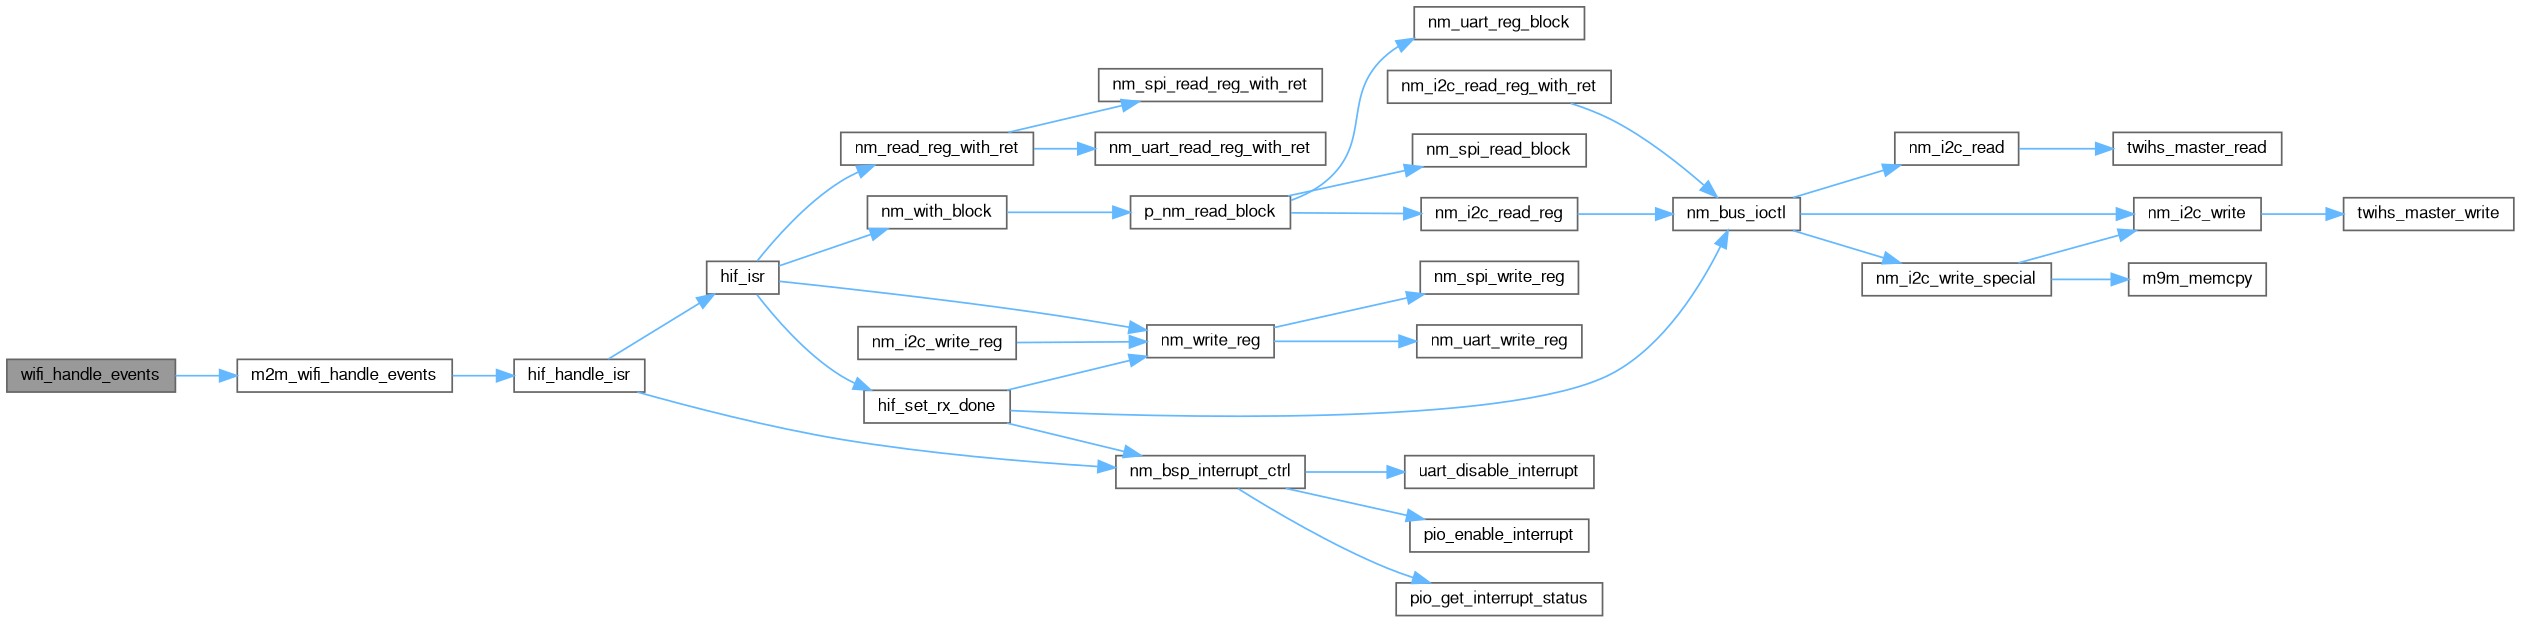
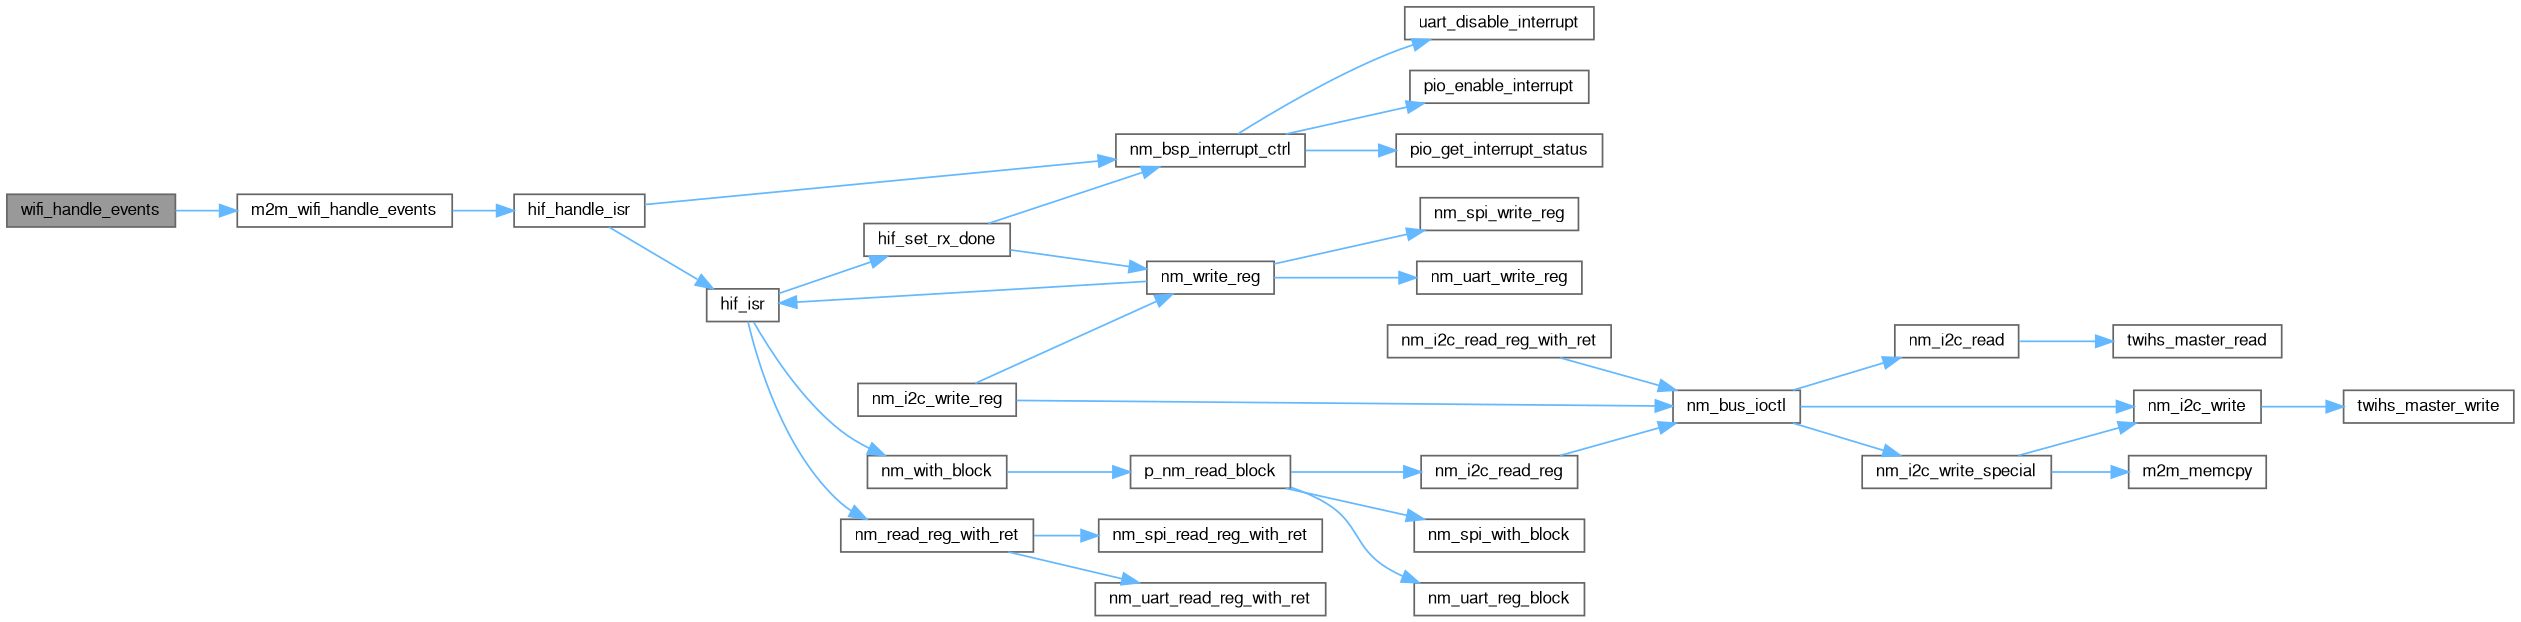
(1499, 150) -> (1499, 536)
(2197, 279) -> (2197, 472)
(955, 302) -> (972, 292)
(1398, 412) -> (1336, 403)
